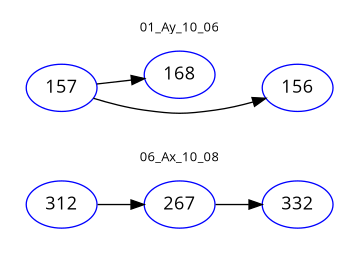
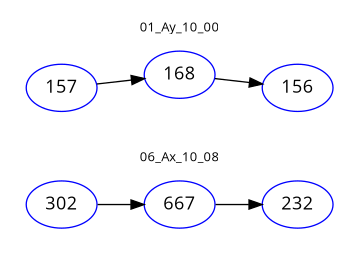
(180, 28) -> (180, 28)
(173, 113) -> (232, 81)
(62, 205) -> (62, 205)
(180, 205) -> (180, 205)
(298, 205) -> (298, 205)
